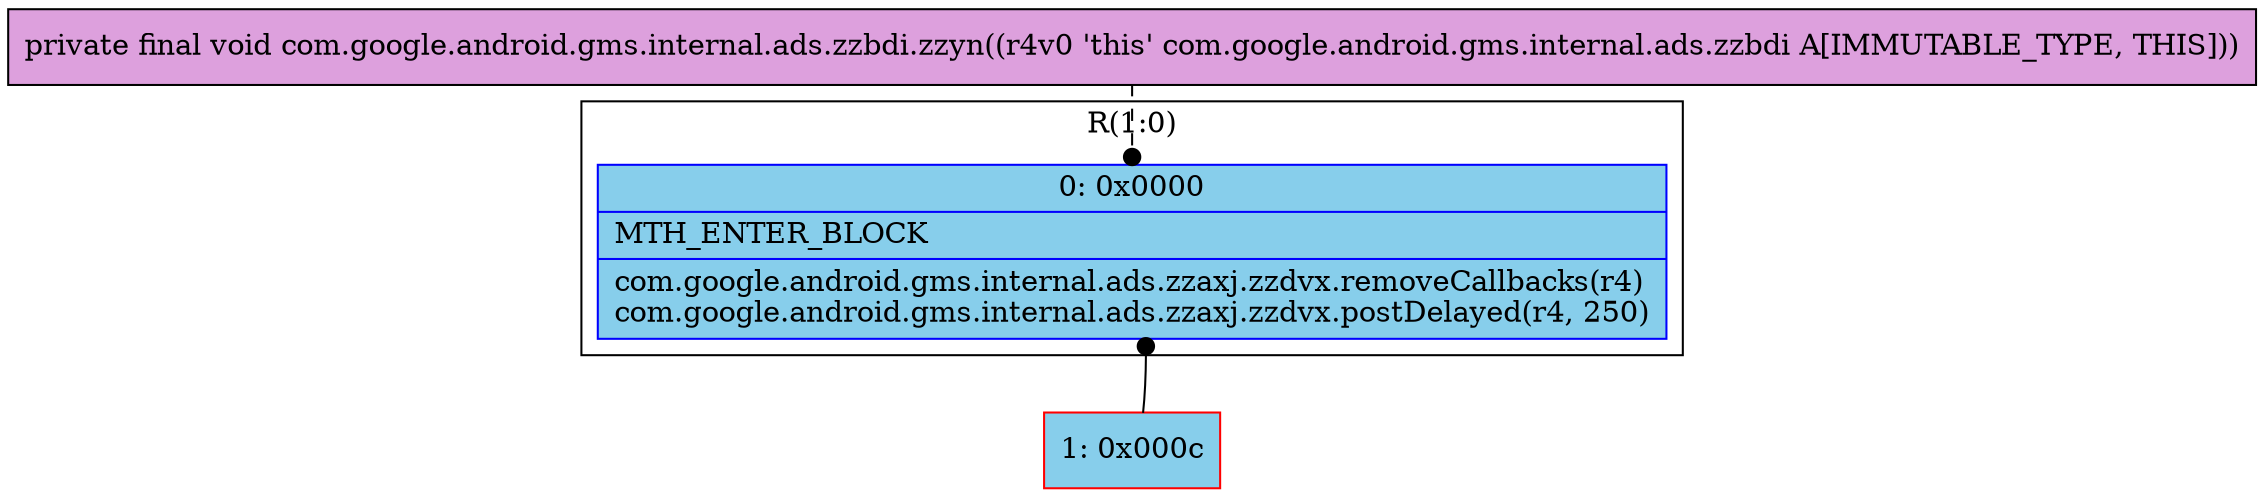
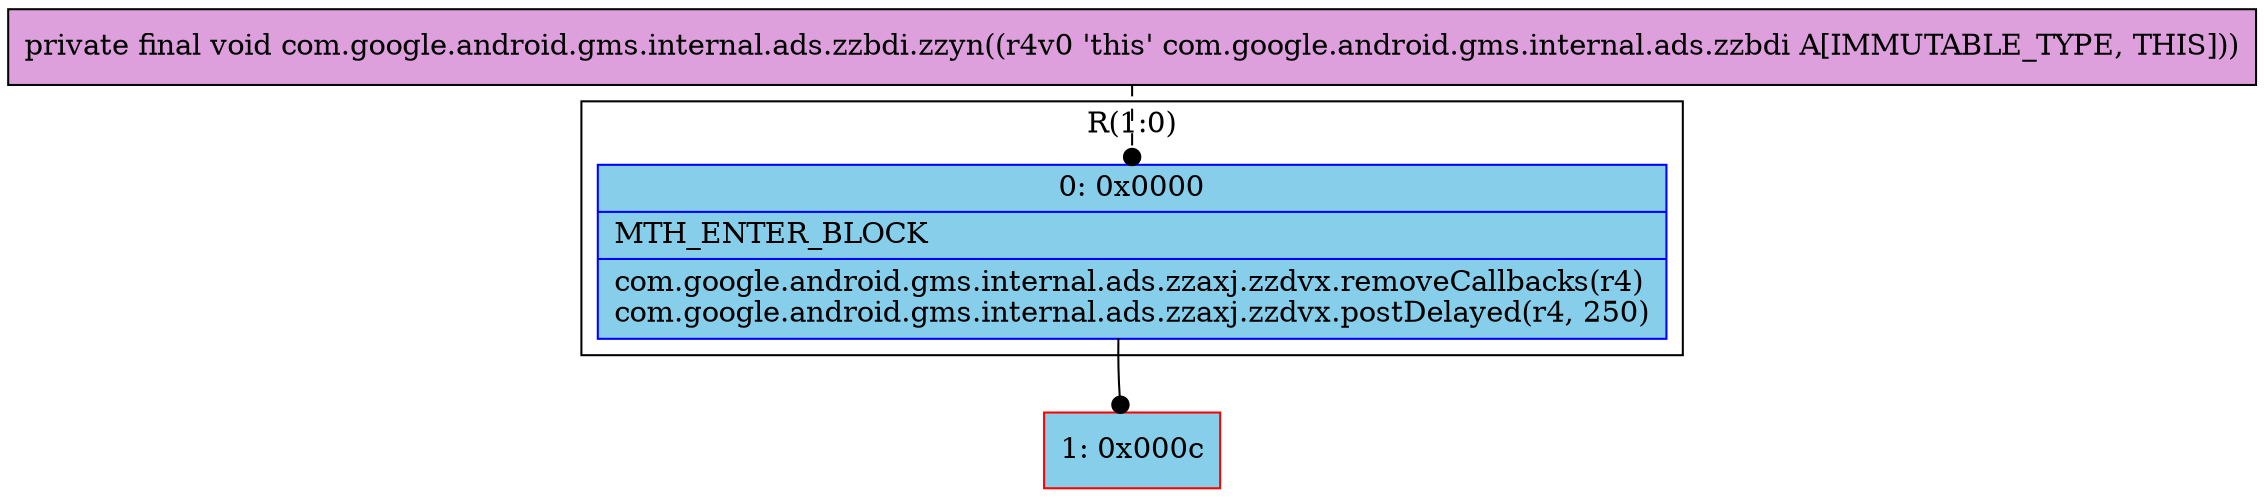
(1145, 384) -> (1118, 368)
